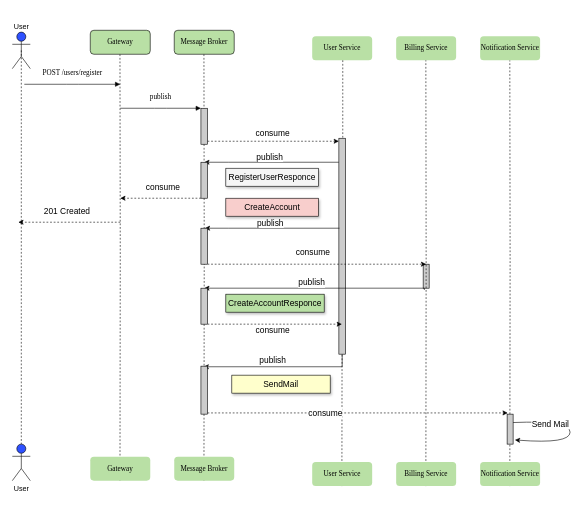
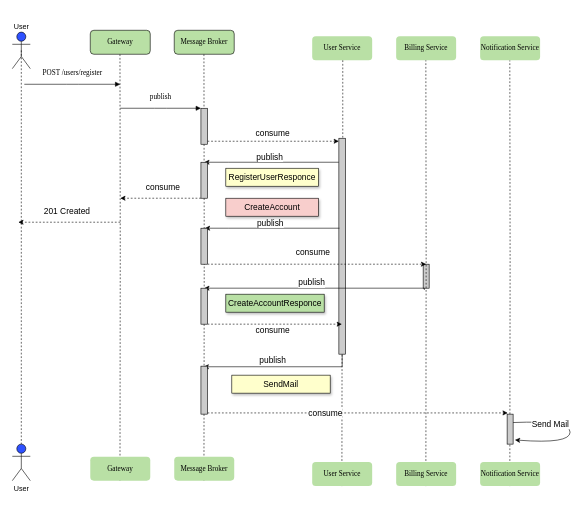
(272, 177) -> (272, 177)
